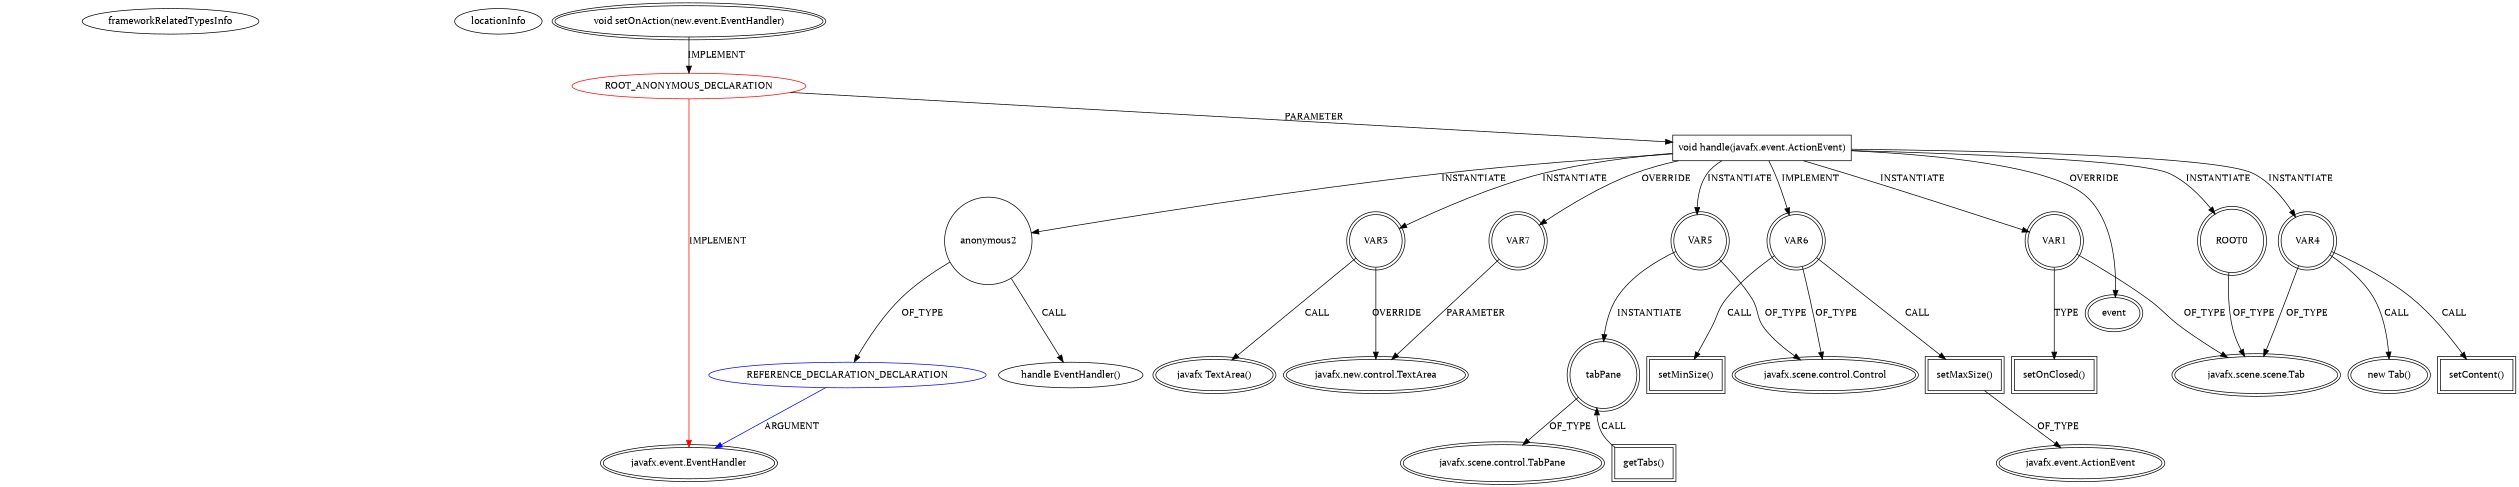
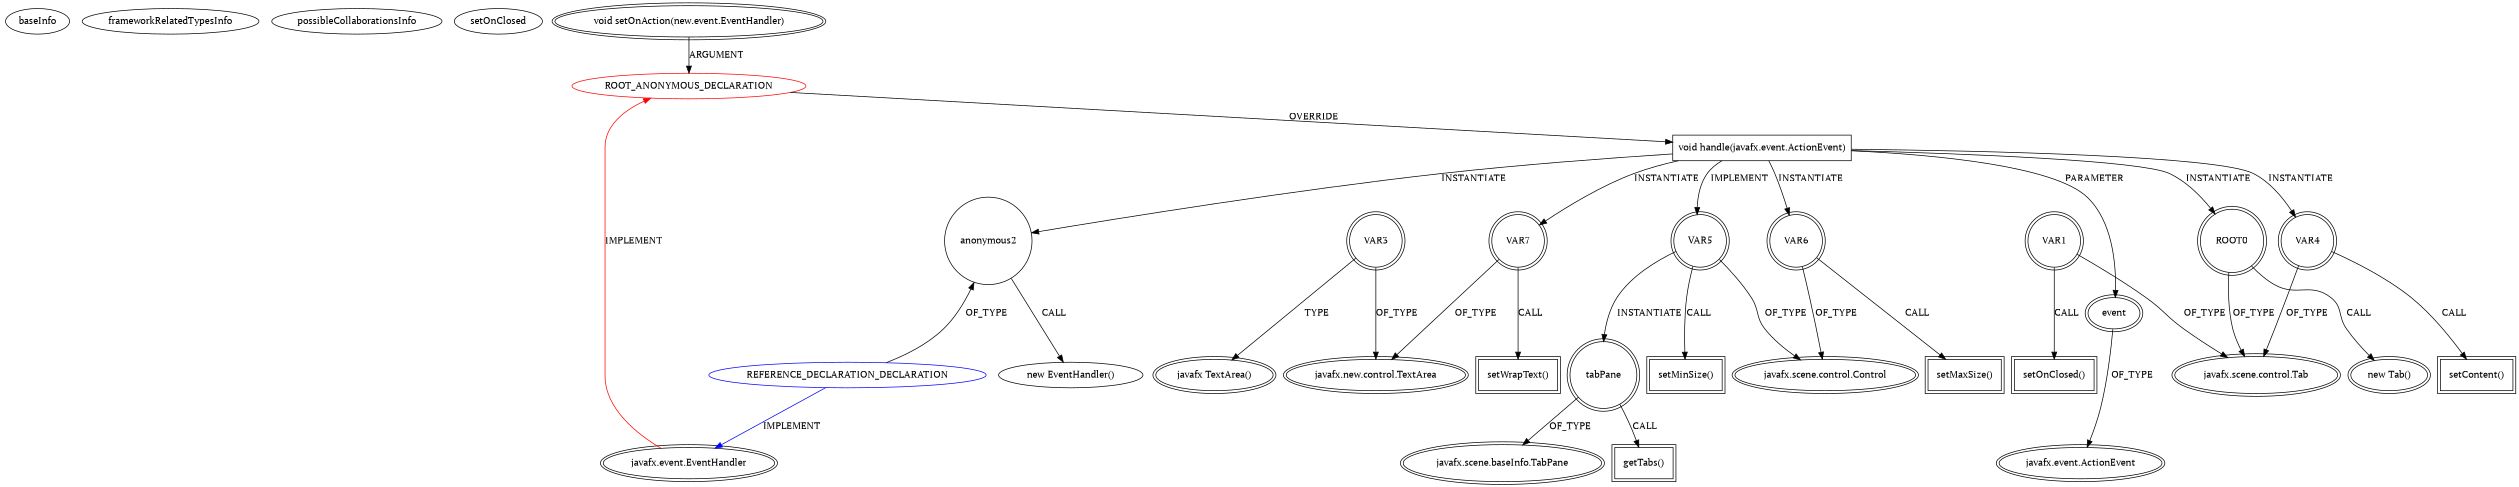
none -> (38, 21)
none -> (357, 21)
(498, 21) -> (498, 21)
(717, 55) -> (717, 55)
(1314, 117) -> (1314, 117)
(1536, 175) -> none
(1666, 179) -> (1666, 179)
(1740, 179) -> (1740, 179)
(1811, 179) -> (1811, 179)
(2094, 179) -> (2094, 179)
(1913, 195) -> none
(689, 270) -> (605, 277)
(2372, 296) -> (2323, 293)
(1727, 297) -> (1686, 309)
(897, 302) -> (937, 335)
(1317, 313) -> (1317, 313)
(1397, 313) -> (1397, 313)
(1476, 313) -> (1476, 313)
(2066, 313) -> (2066, 313)
(1071, 375) -> (1071, 375)
none -> (1518, 375)
(2256, 375) -> (2256, 375)
(2020, 417) -> (2105, 386)
(792, 427) -> (792, 427)
(1602, 433) -> (1629, 422)
(1502, 463) -> (1502, 463)
